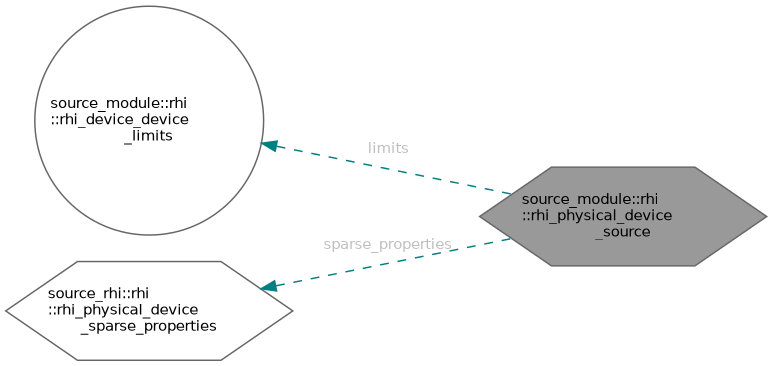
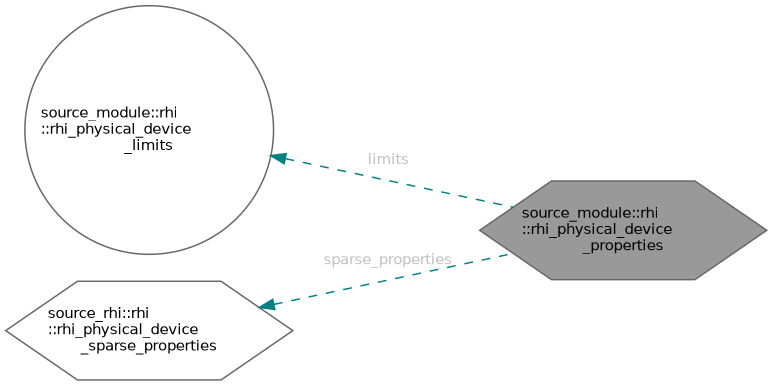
(149, 121) -> (149, 130)
(623, 217) -> (623, 230)
